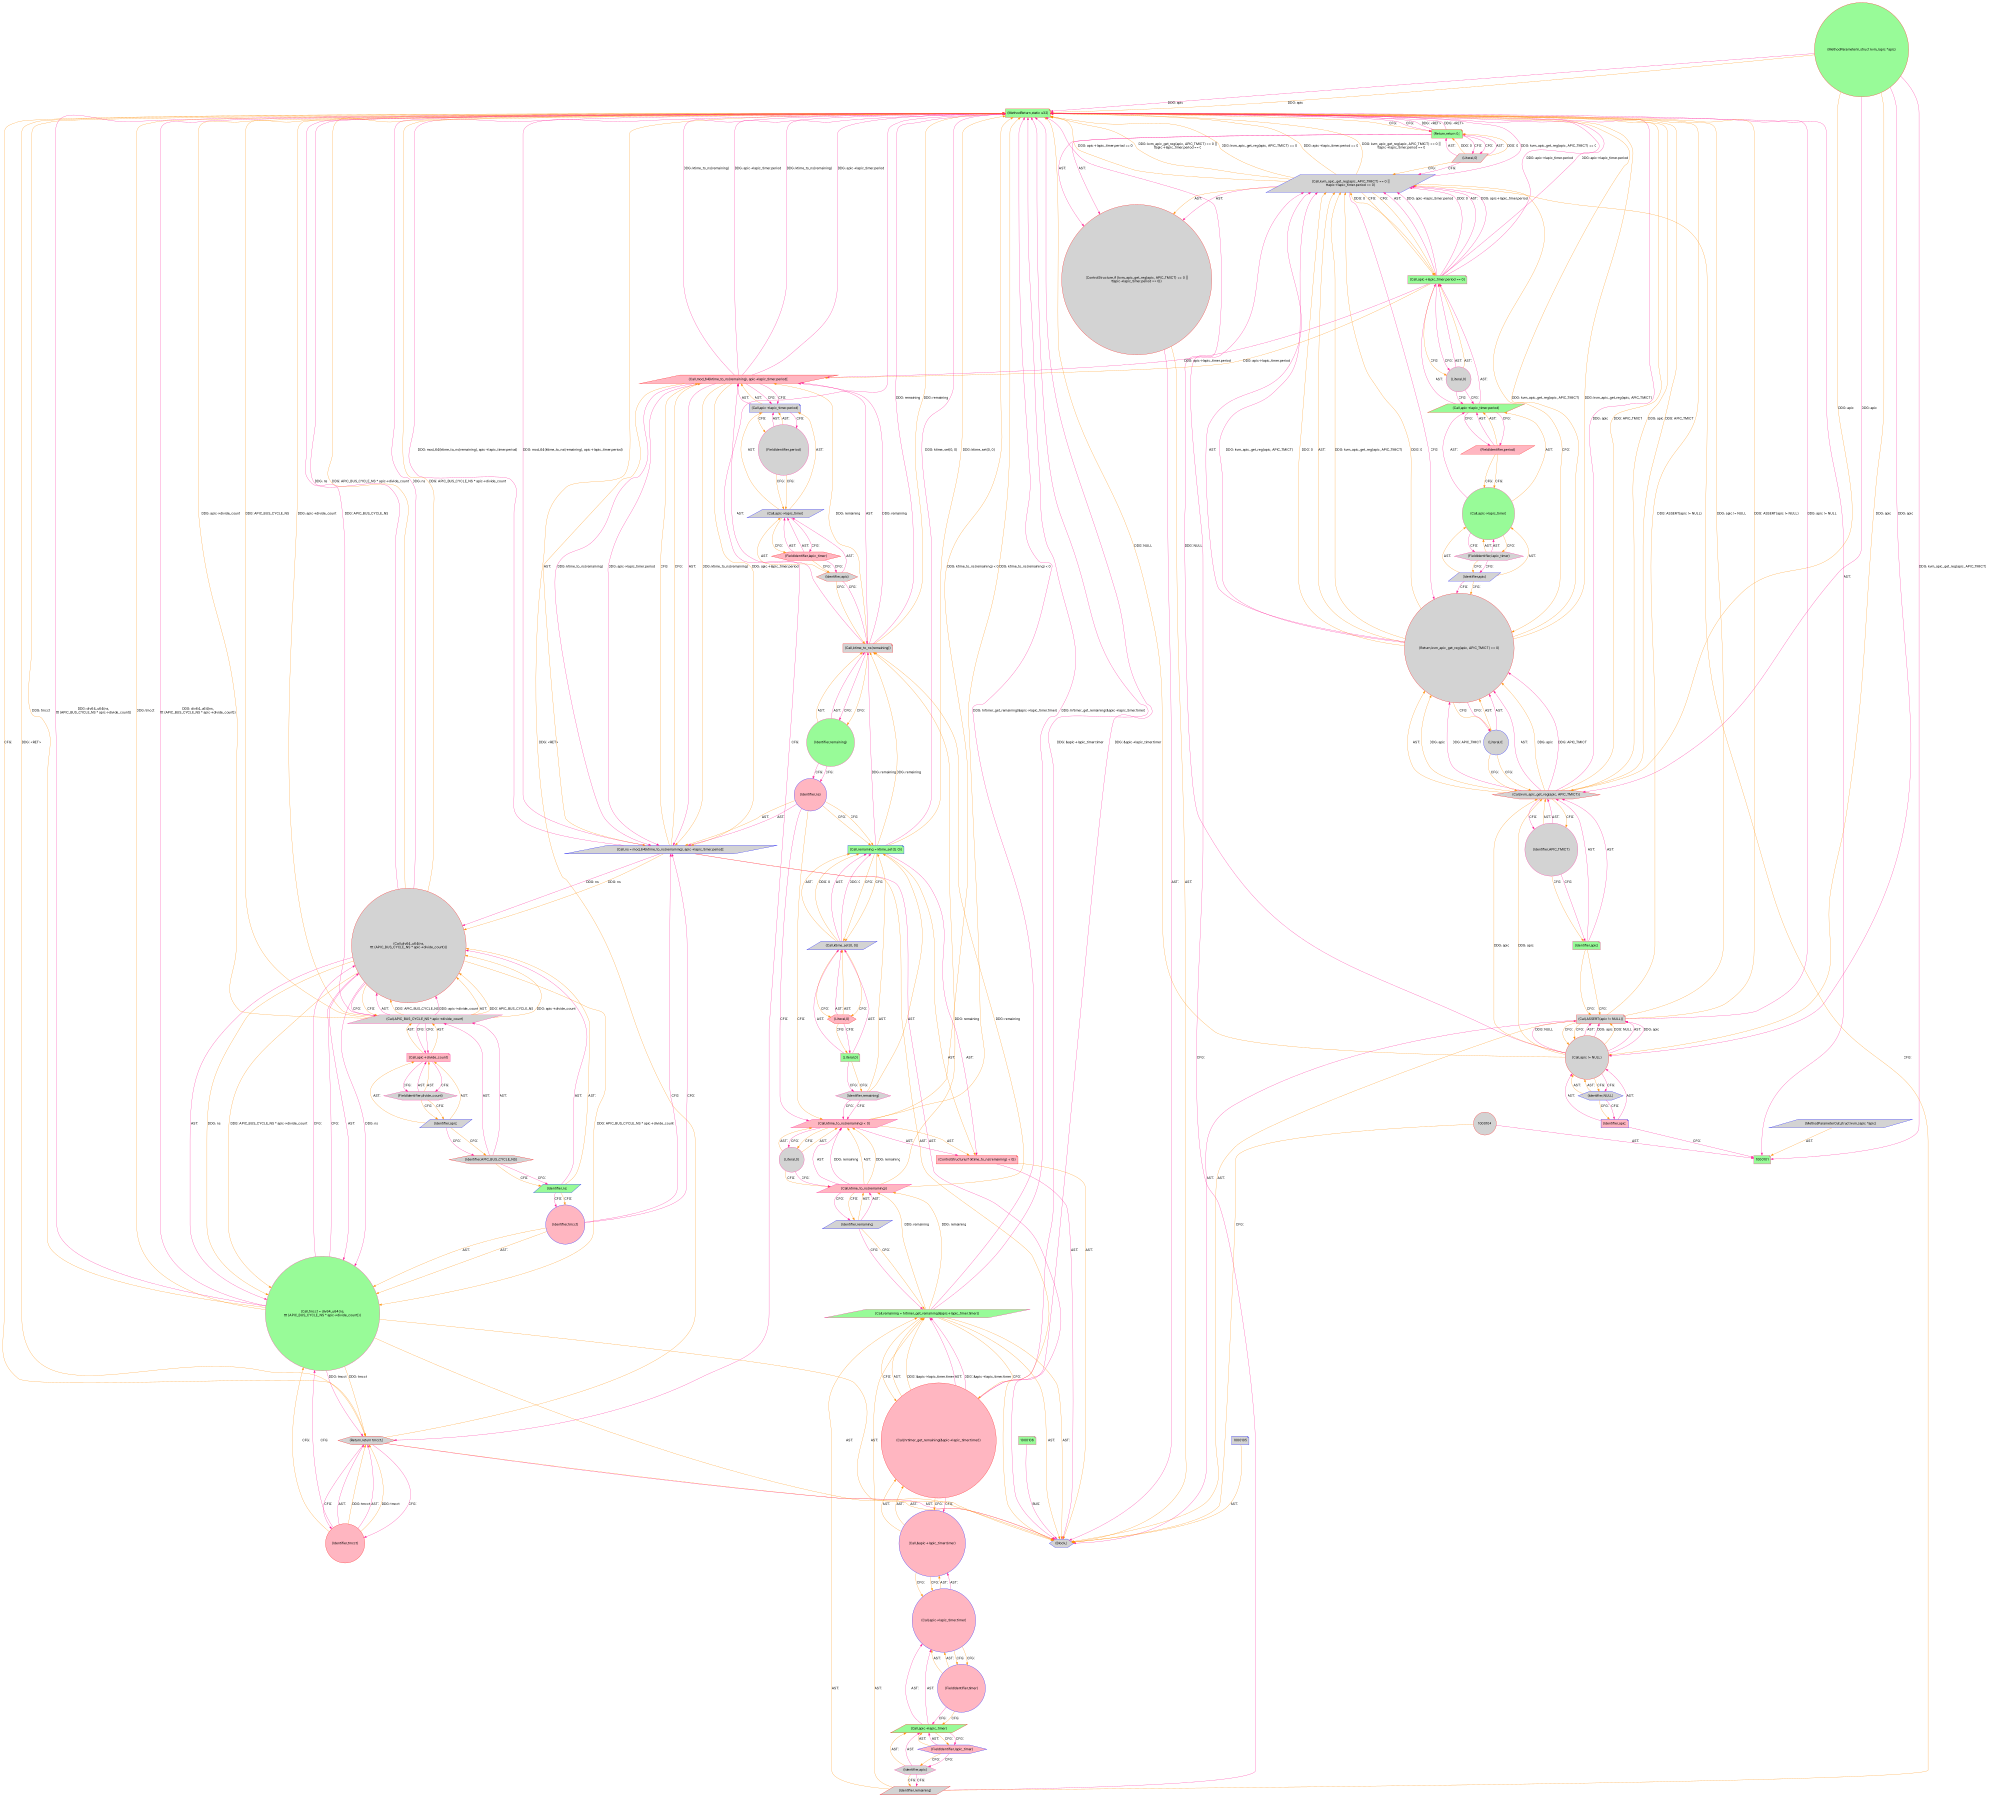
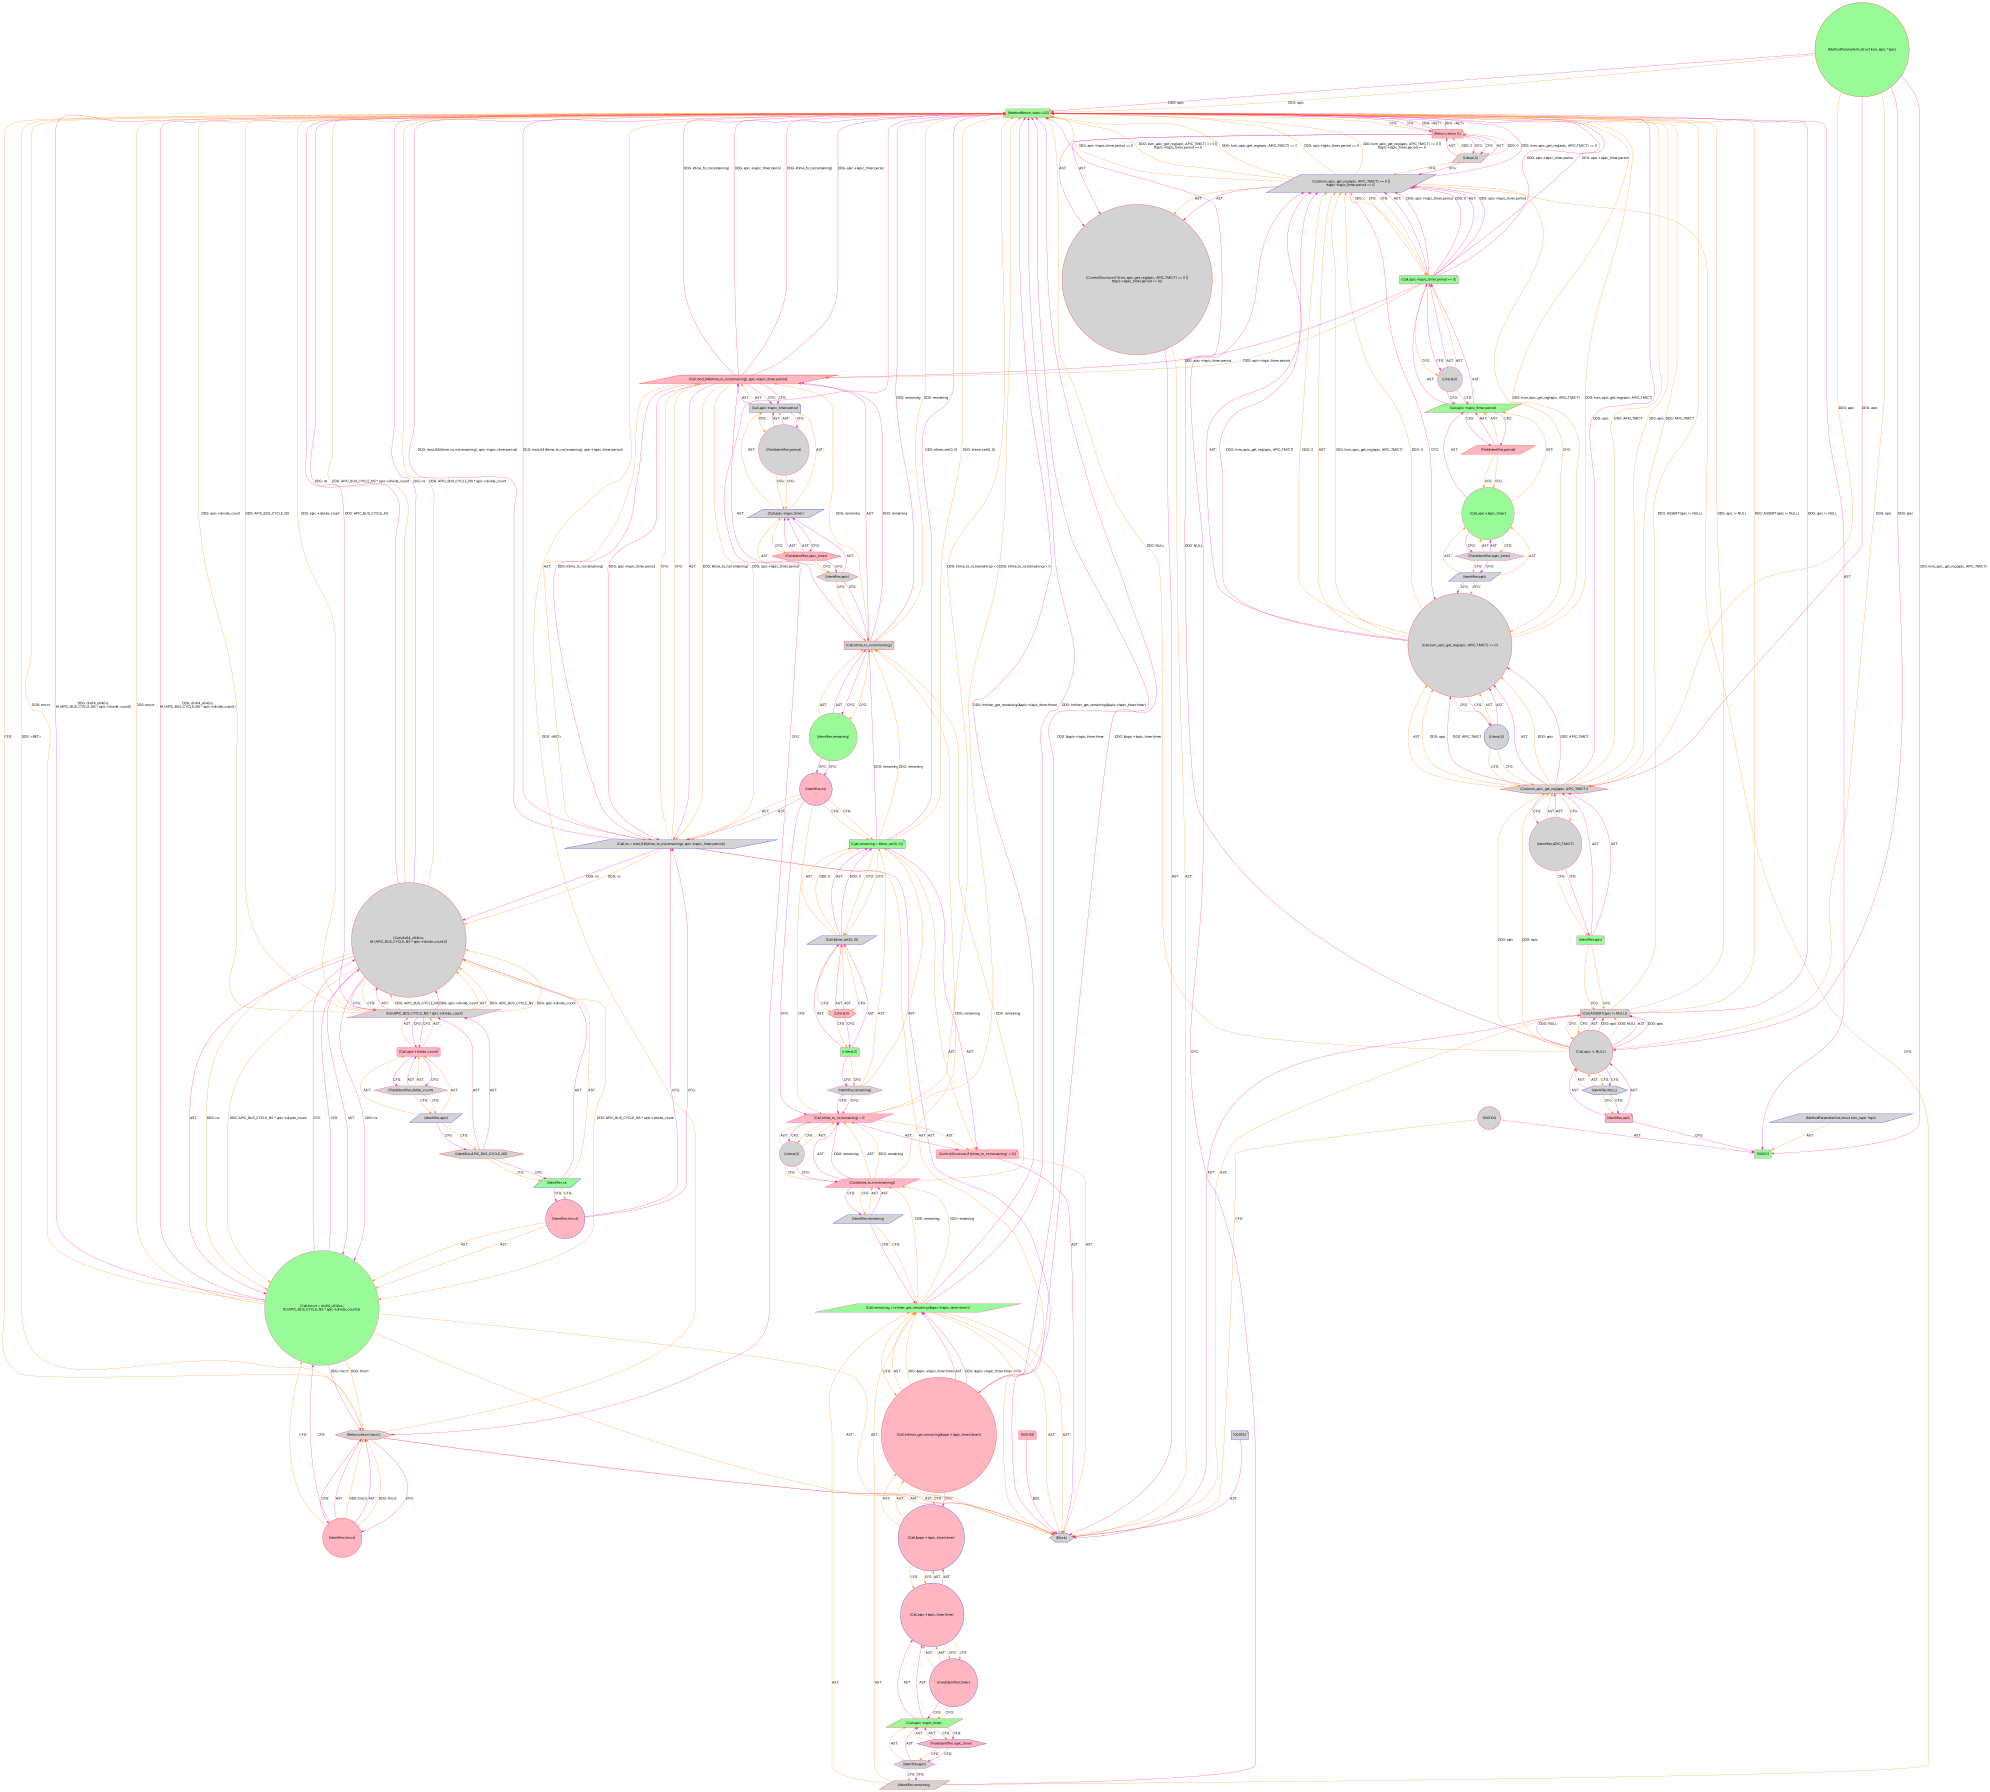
(1447, 134) -> (1448, 134)
(1459, 648) -> (1460, 645)
(1027, 1440) -> (1027, 1435)
(1185, 1525) -> (1185, 1519)
